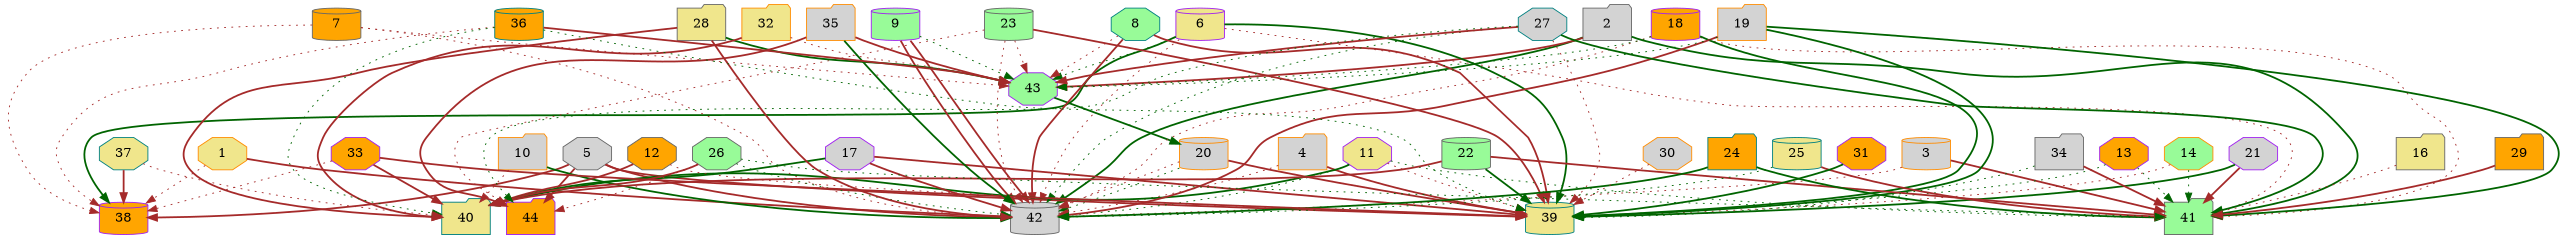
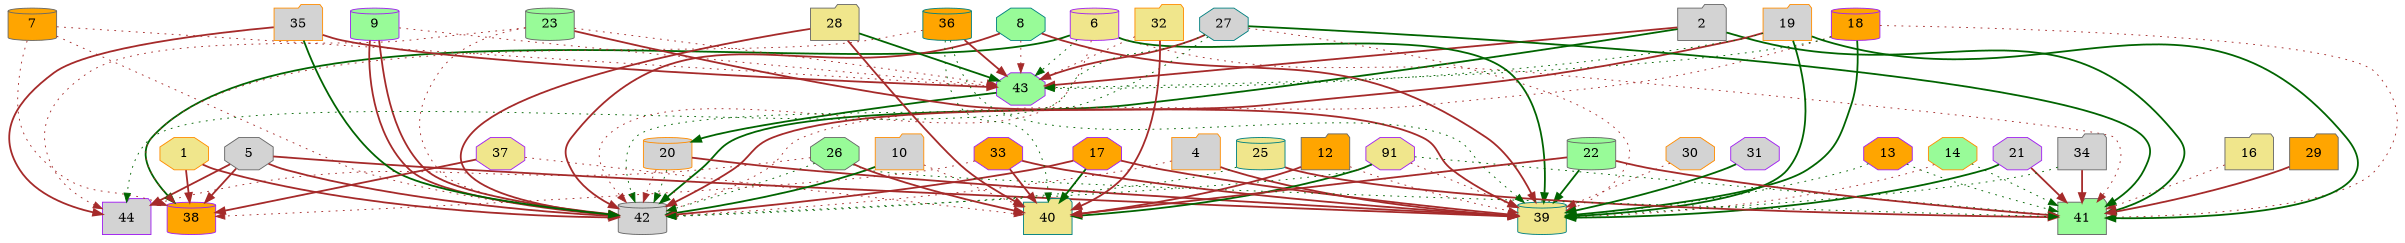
(962, 56) -> (752, 63)
(124, 154) -> (501, 154)
(652, 154) -> (1325, 154)
(850, 154) -> (1097, 154)
(1367, 154) -> (1390, 154)
(1732, 154) -> none
(1862, 154) -> (1755, 154)
(1926, 154) -> none
(180, 182) -> (187, 180)
(531, 218) -> (127, 218)
